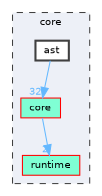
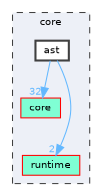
(45, 131) -> (71, 103)
